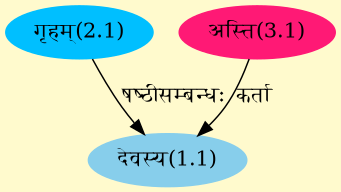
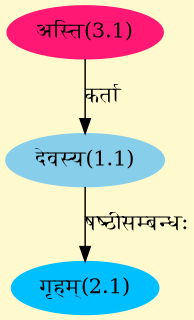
(112, 92) -> (85, 217)
